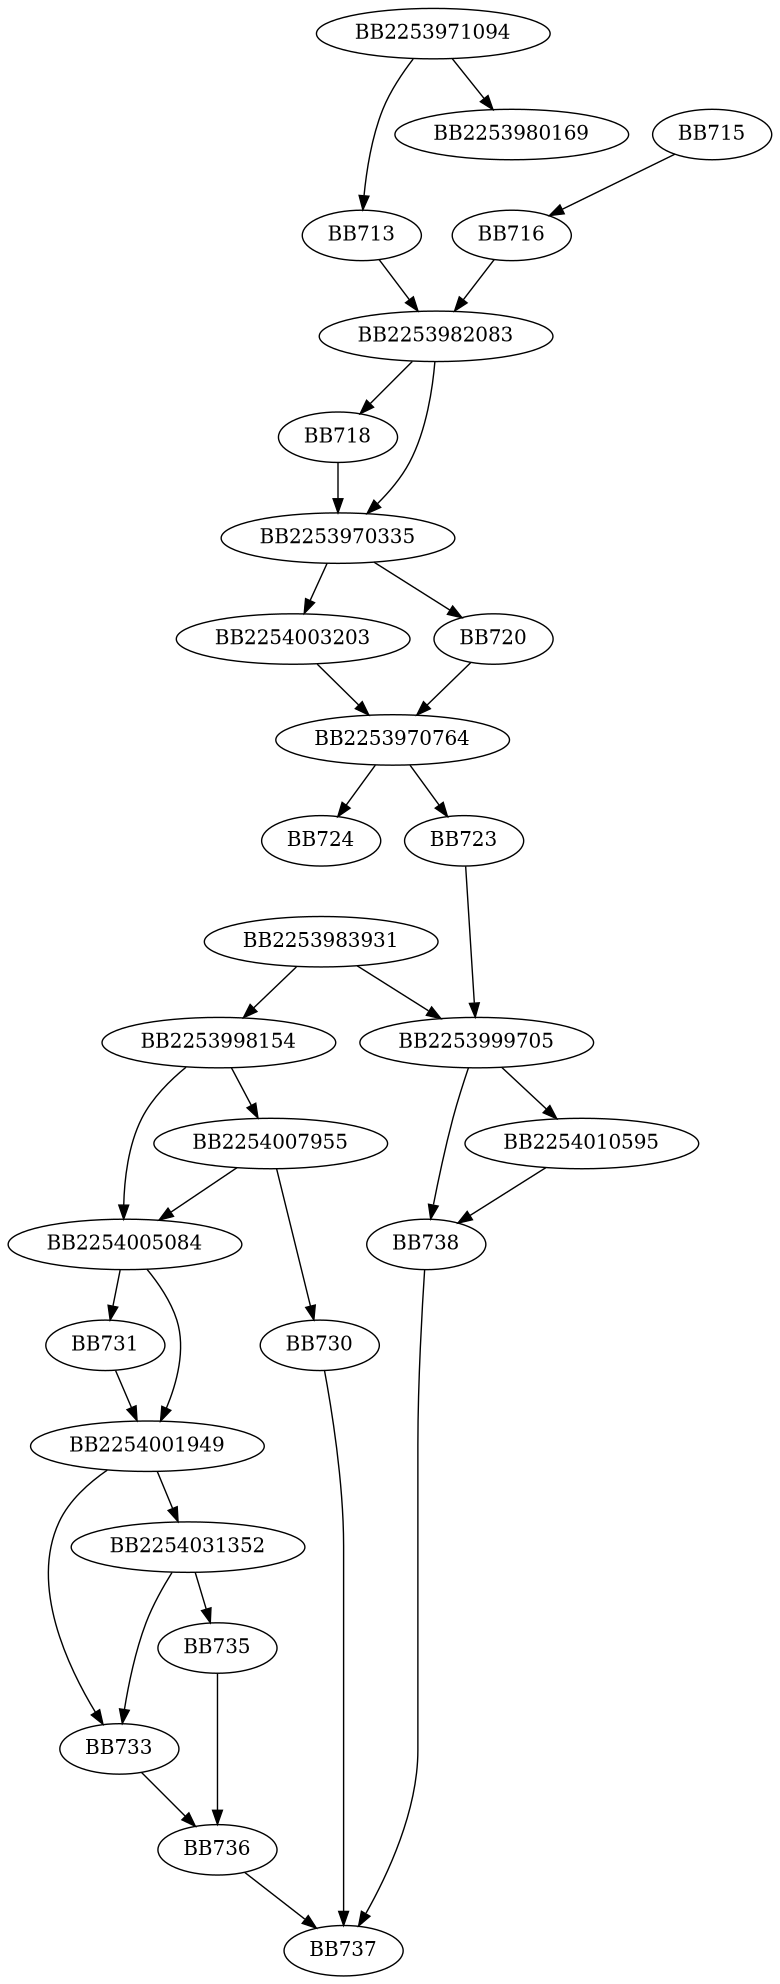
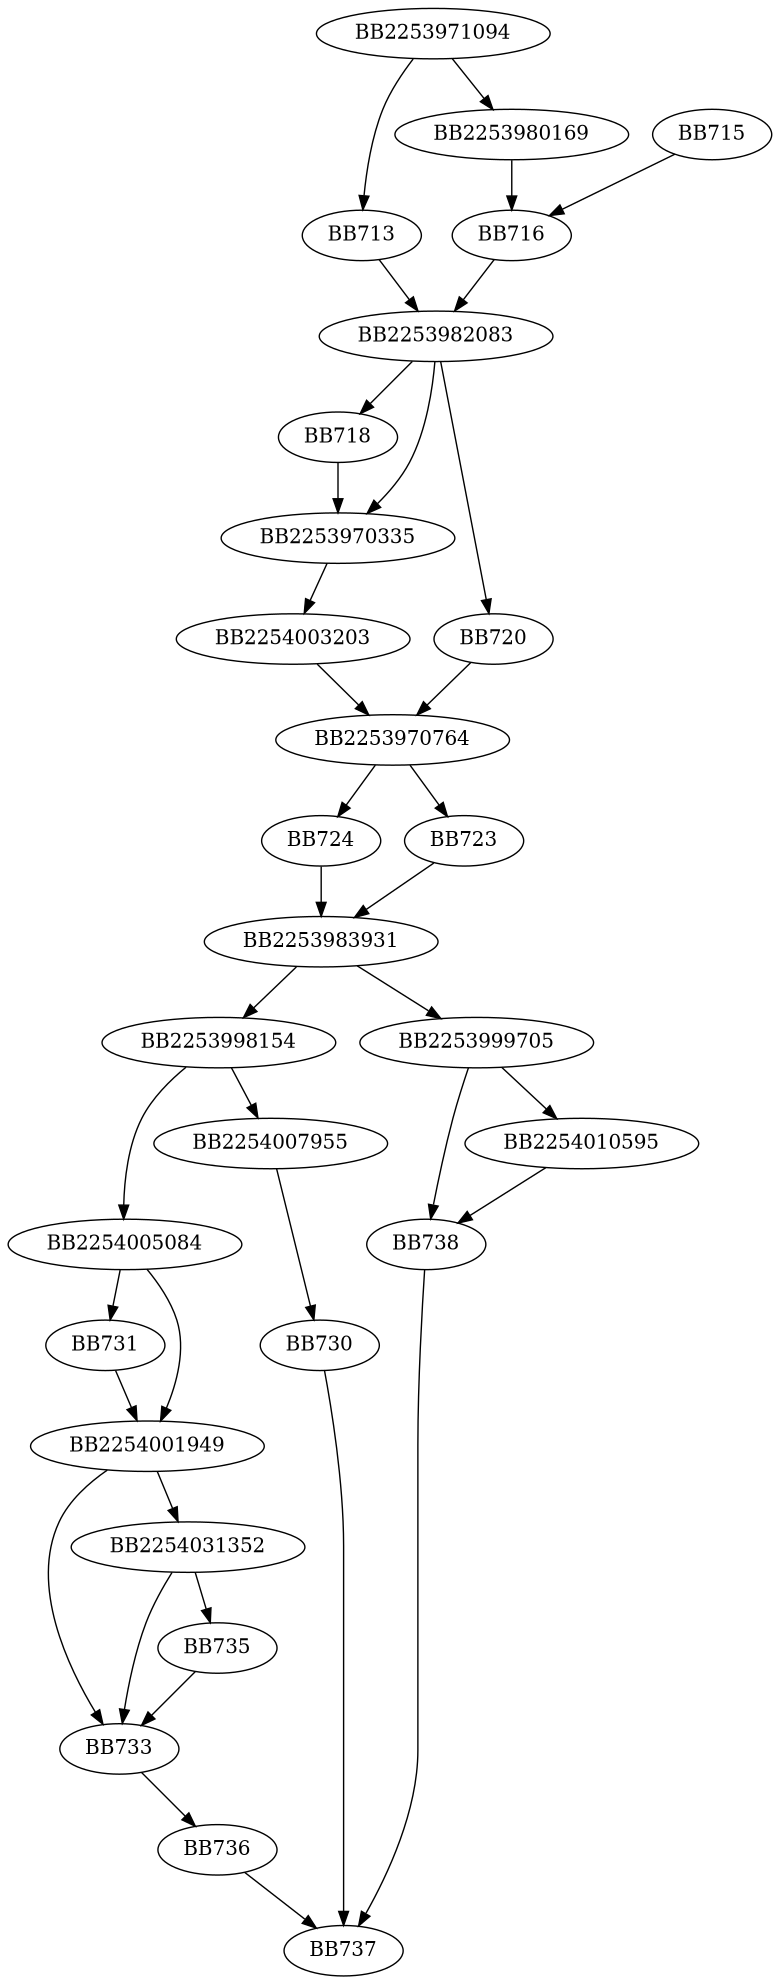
none -> (512, 178)
(412, 586) -> (464, 481)
none -> (321, 884)
(470, 935) -> (400, 886)
(204, 1190) -> none
(217, 1742) -> (173, 1694)
